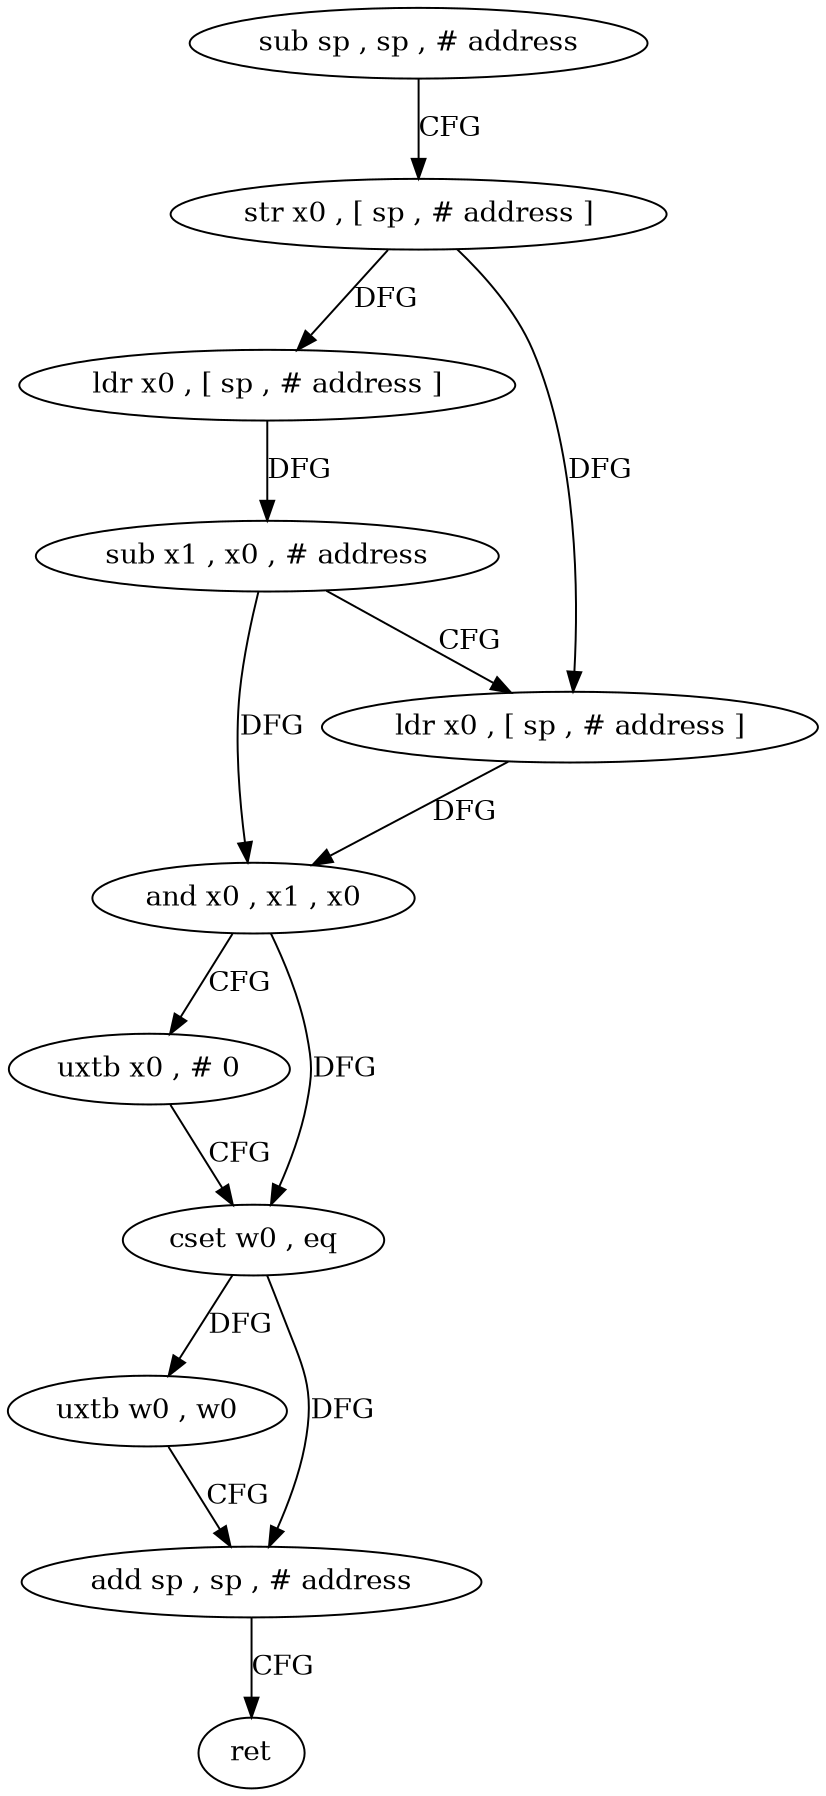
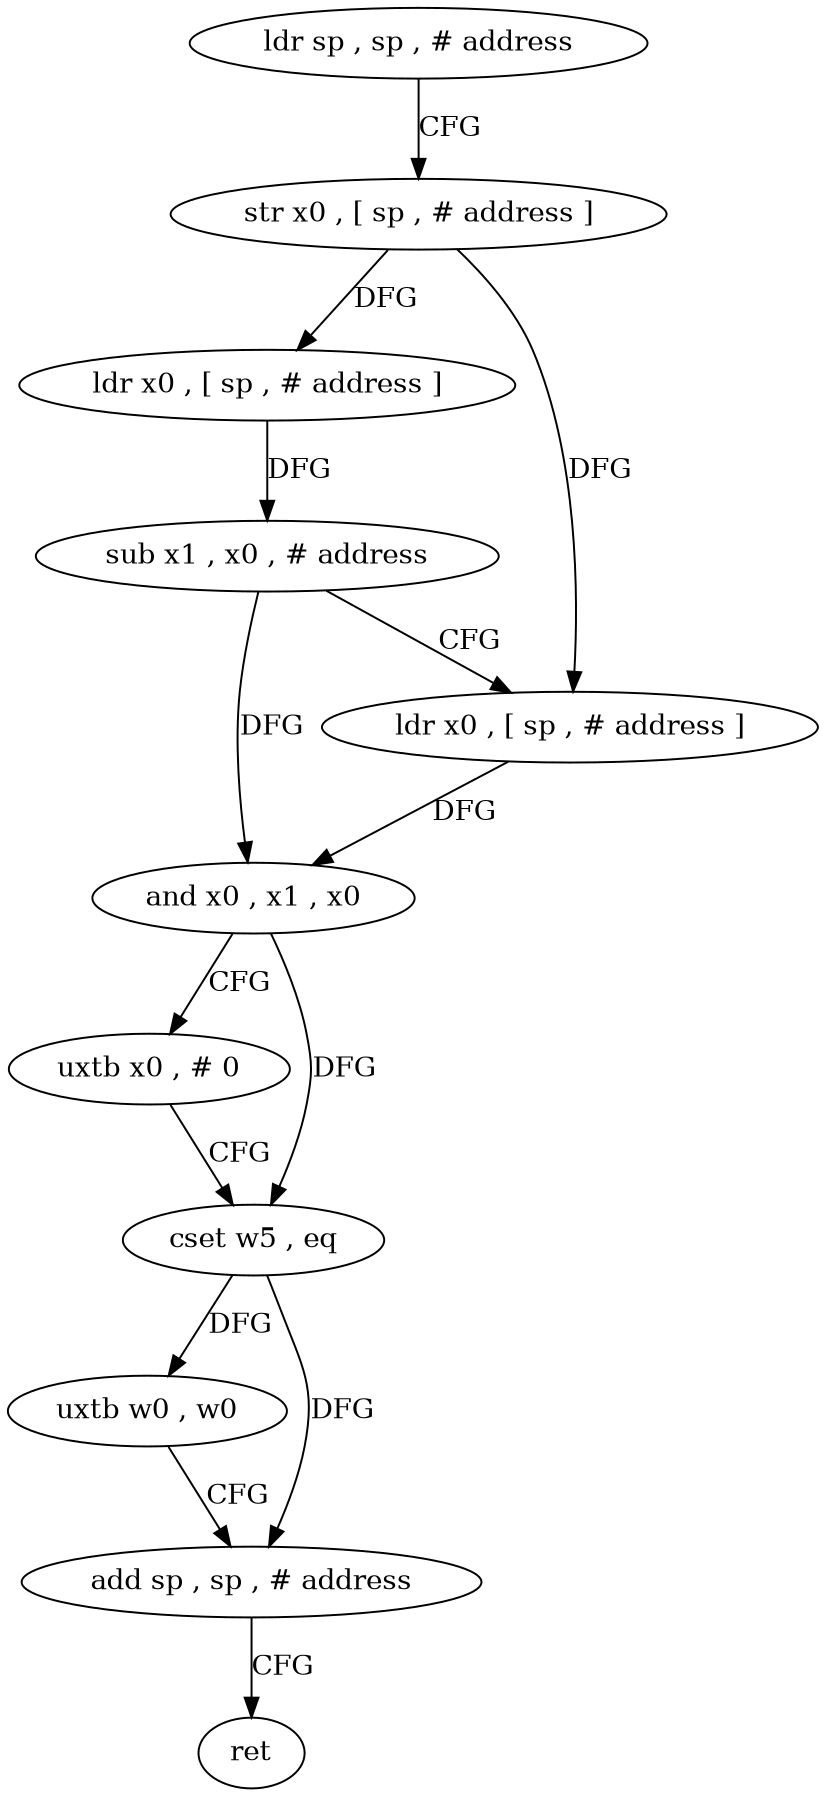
(419, 43) -> (419, 43)
(254, 1240) -> (254, 1240)
